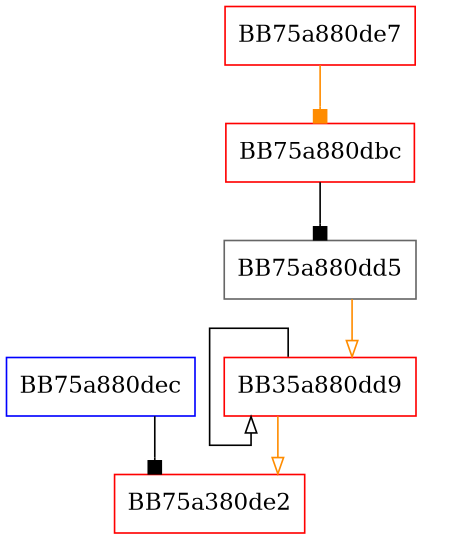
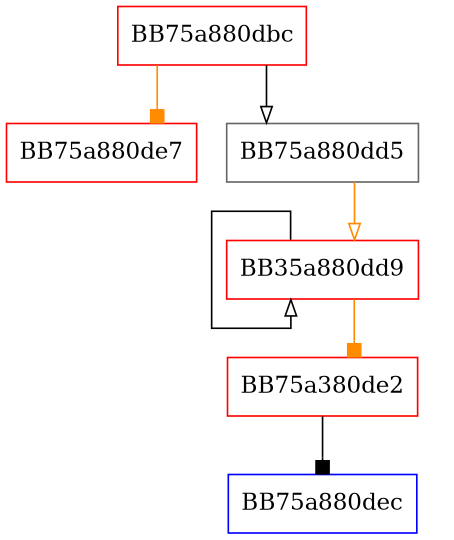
(320, 86) -> (157, 86)
(320, 203) -> (266, 86)
(155, 437) -> (323, 437)
(278, 437) -> (354, 320)
